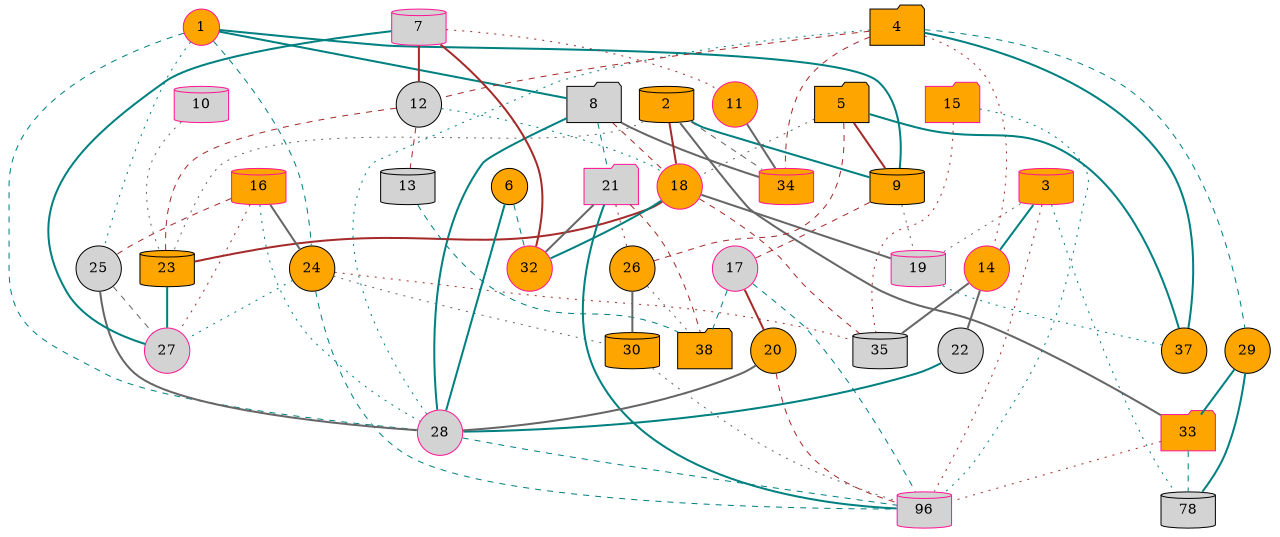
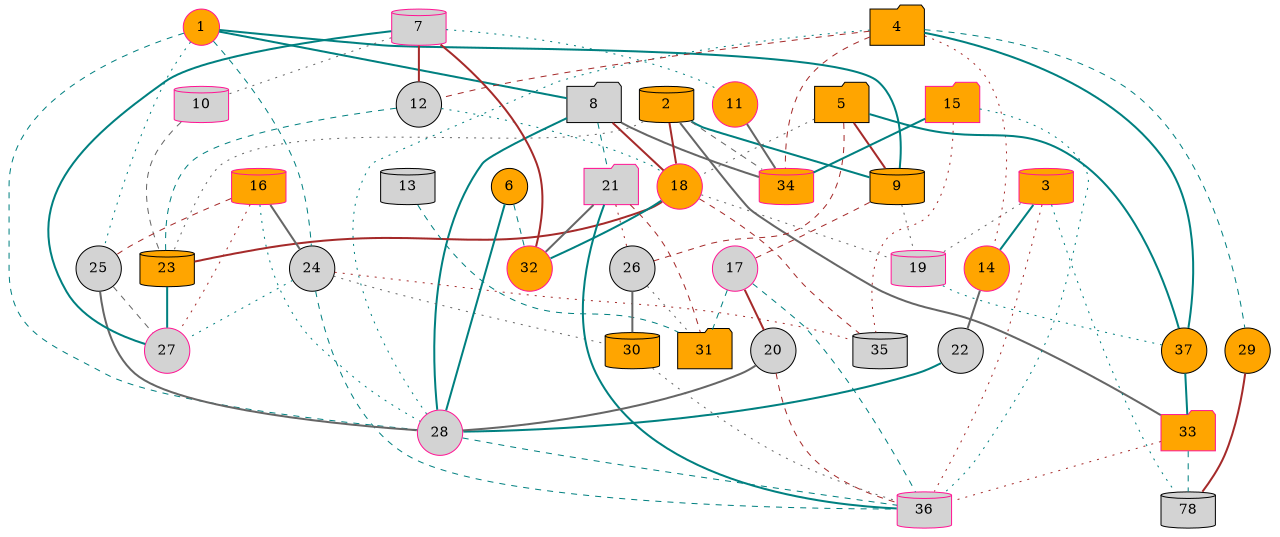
(557, 43) -> (557, 43)
none -> (310, 66)
(245, 137) -> (245, 137)
(638, 147) -> (638, 147)
none -> (864, 148)
(412, 152) -> none
(147, 182) -> (147, 182)
(791, 225) -> (791, 225)
(312, 269) -> (312, 269)
(632, 269) -> (632, 269)
(940, 304) -> none
(705, 351) -> (705, 351)
(773, 351) -> (773, 351)
(1218, 392) -> (1186, 394)
(1232, 436) -> (1232, 436)
(924, 510) -> (924, 510)
